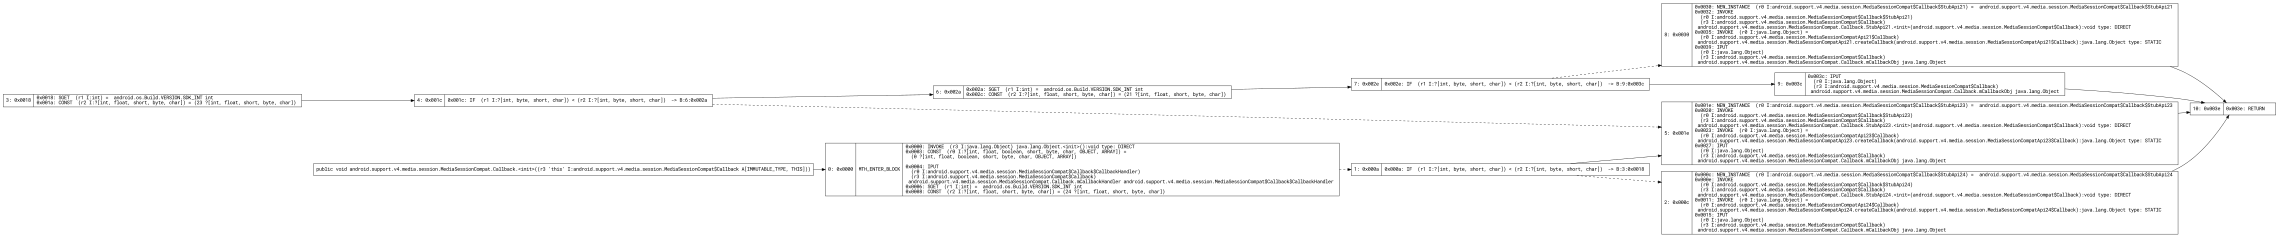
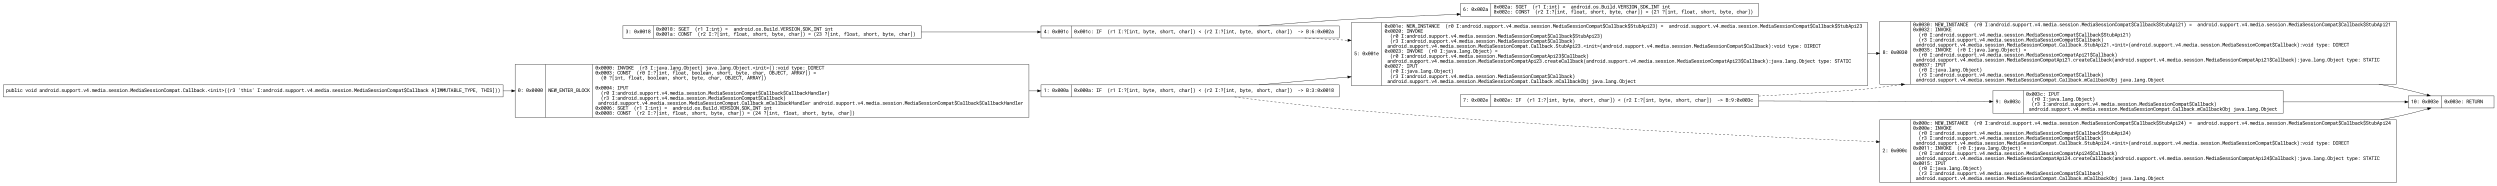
(1714, 47) -> (1932, 65)
(1290, 88) -> none
(2182, 113) -> (1872, 53)
(879, 169) -> (569, 91)
(1344, 170) -> (1033, 91)
